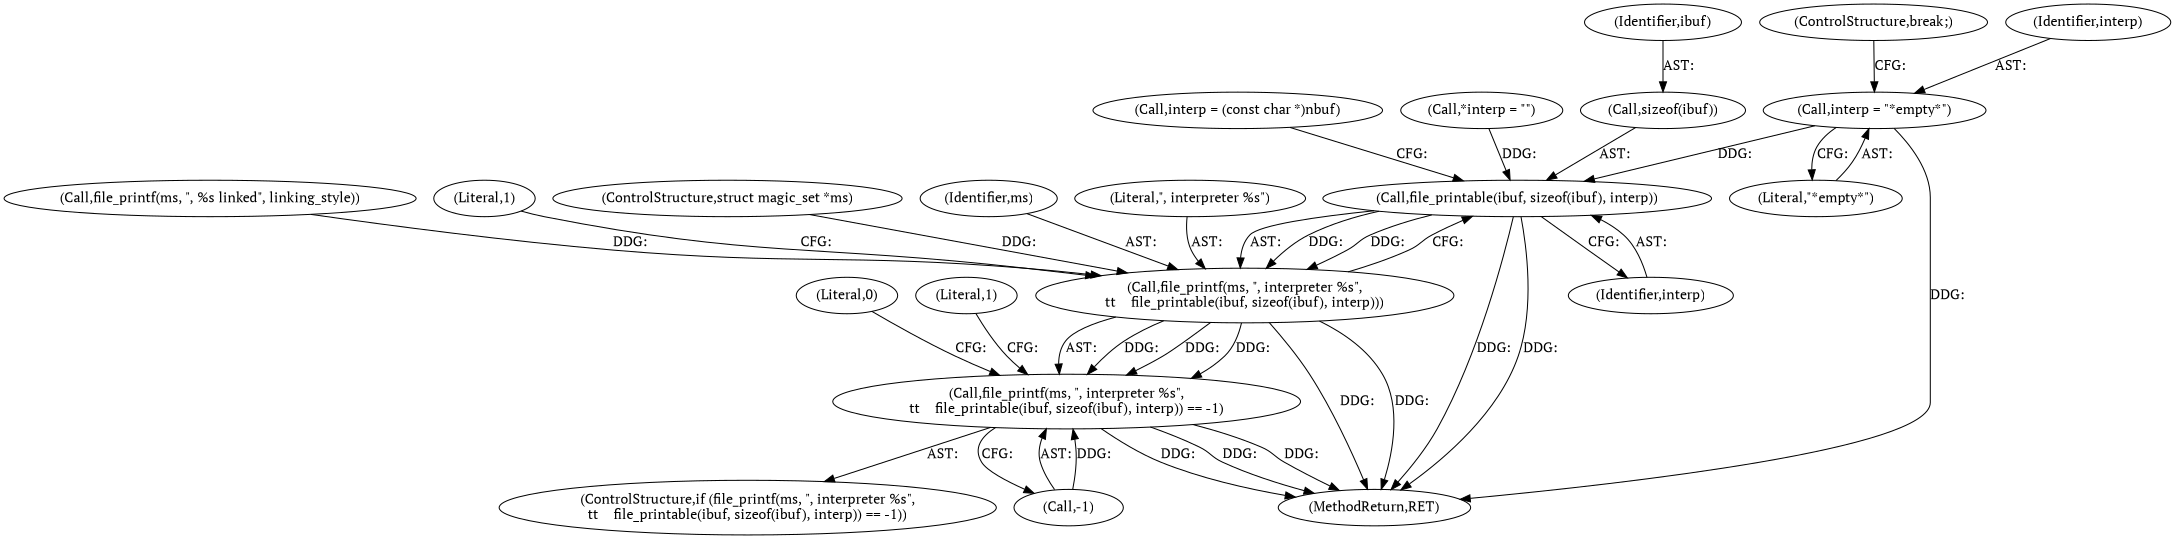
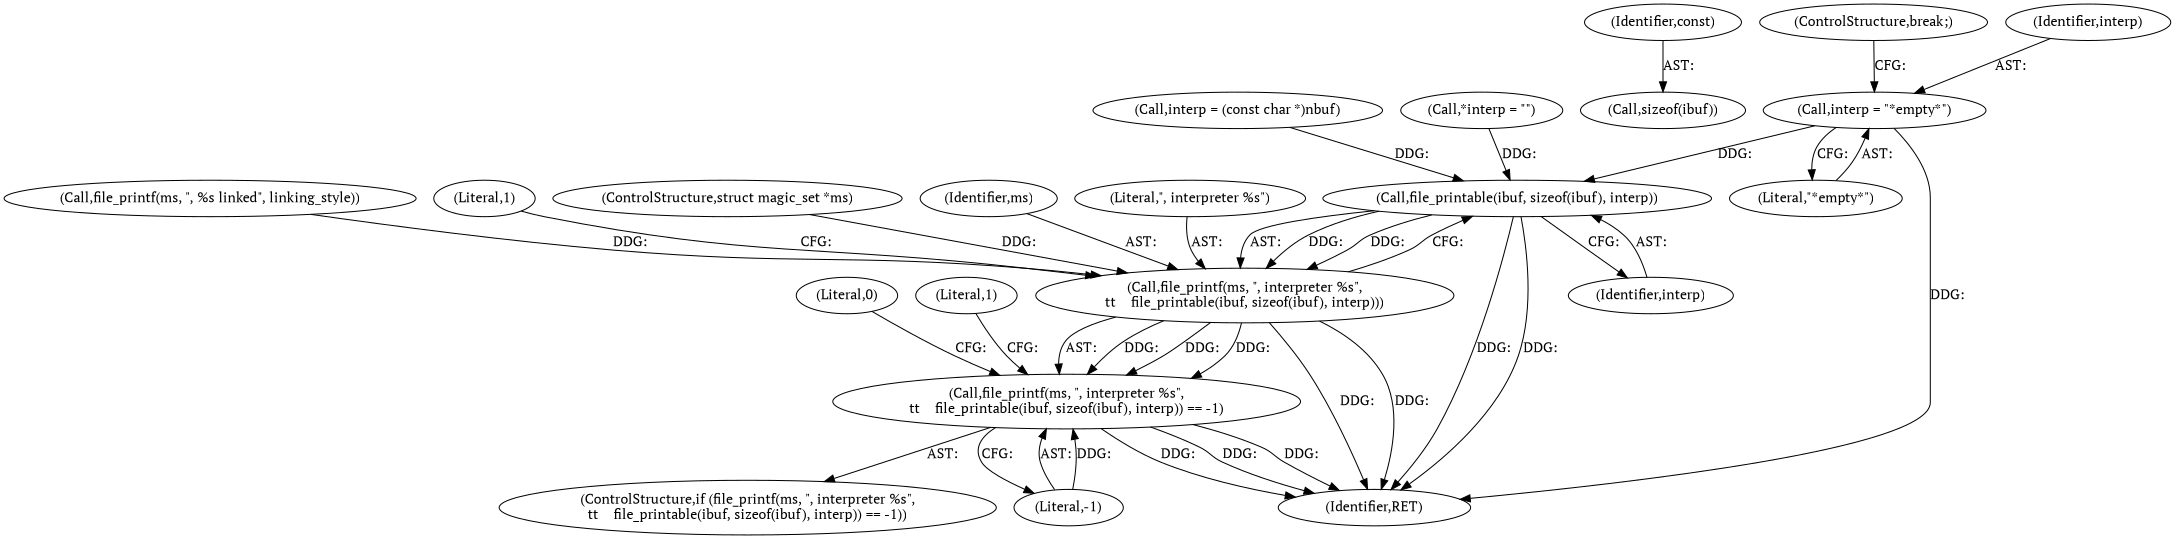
(1663, 22) -> (1663, 22)
(1596, 151) -> none
(1414, 154) -> (1414, 154)
(1069, 508) -> (1069, 508)
(1374, 508) -> (1374, 508)
